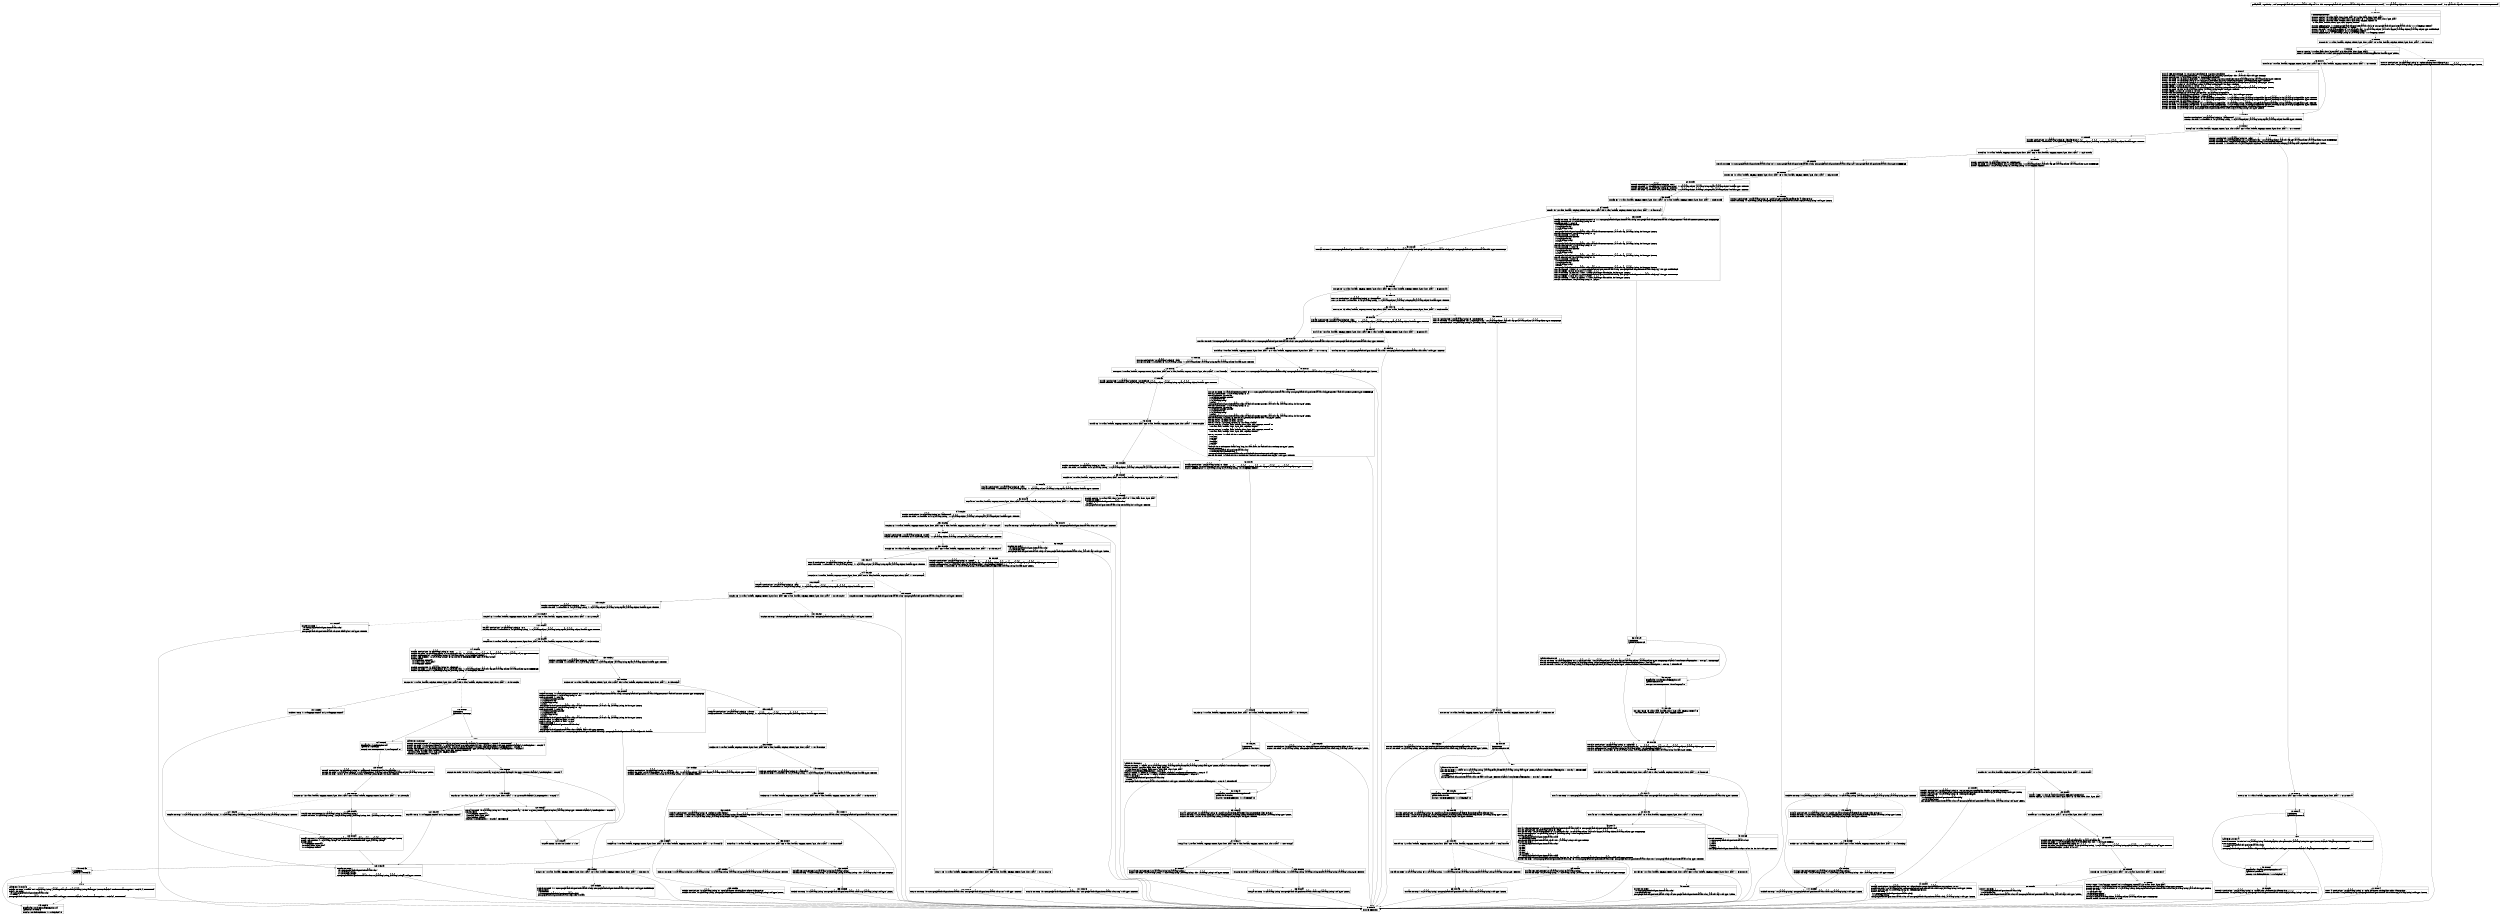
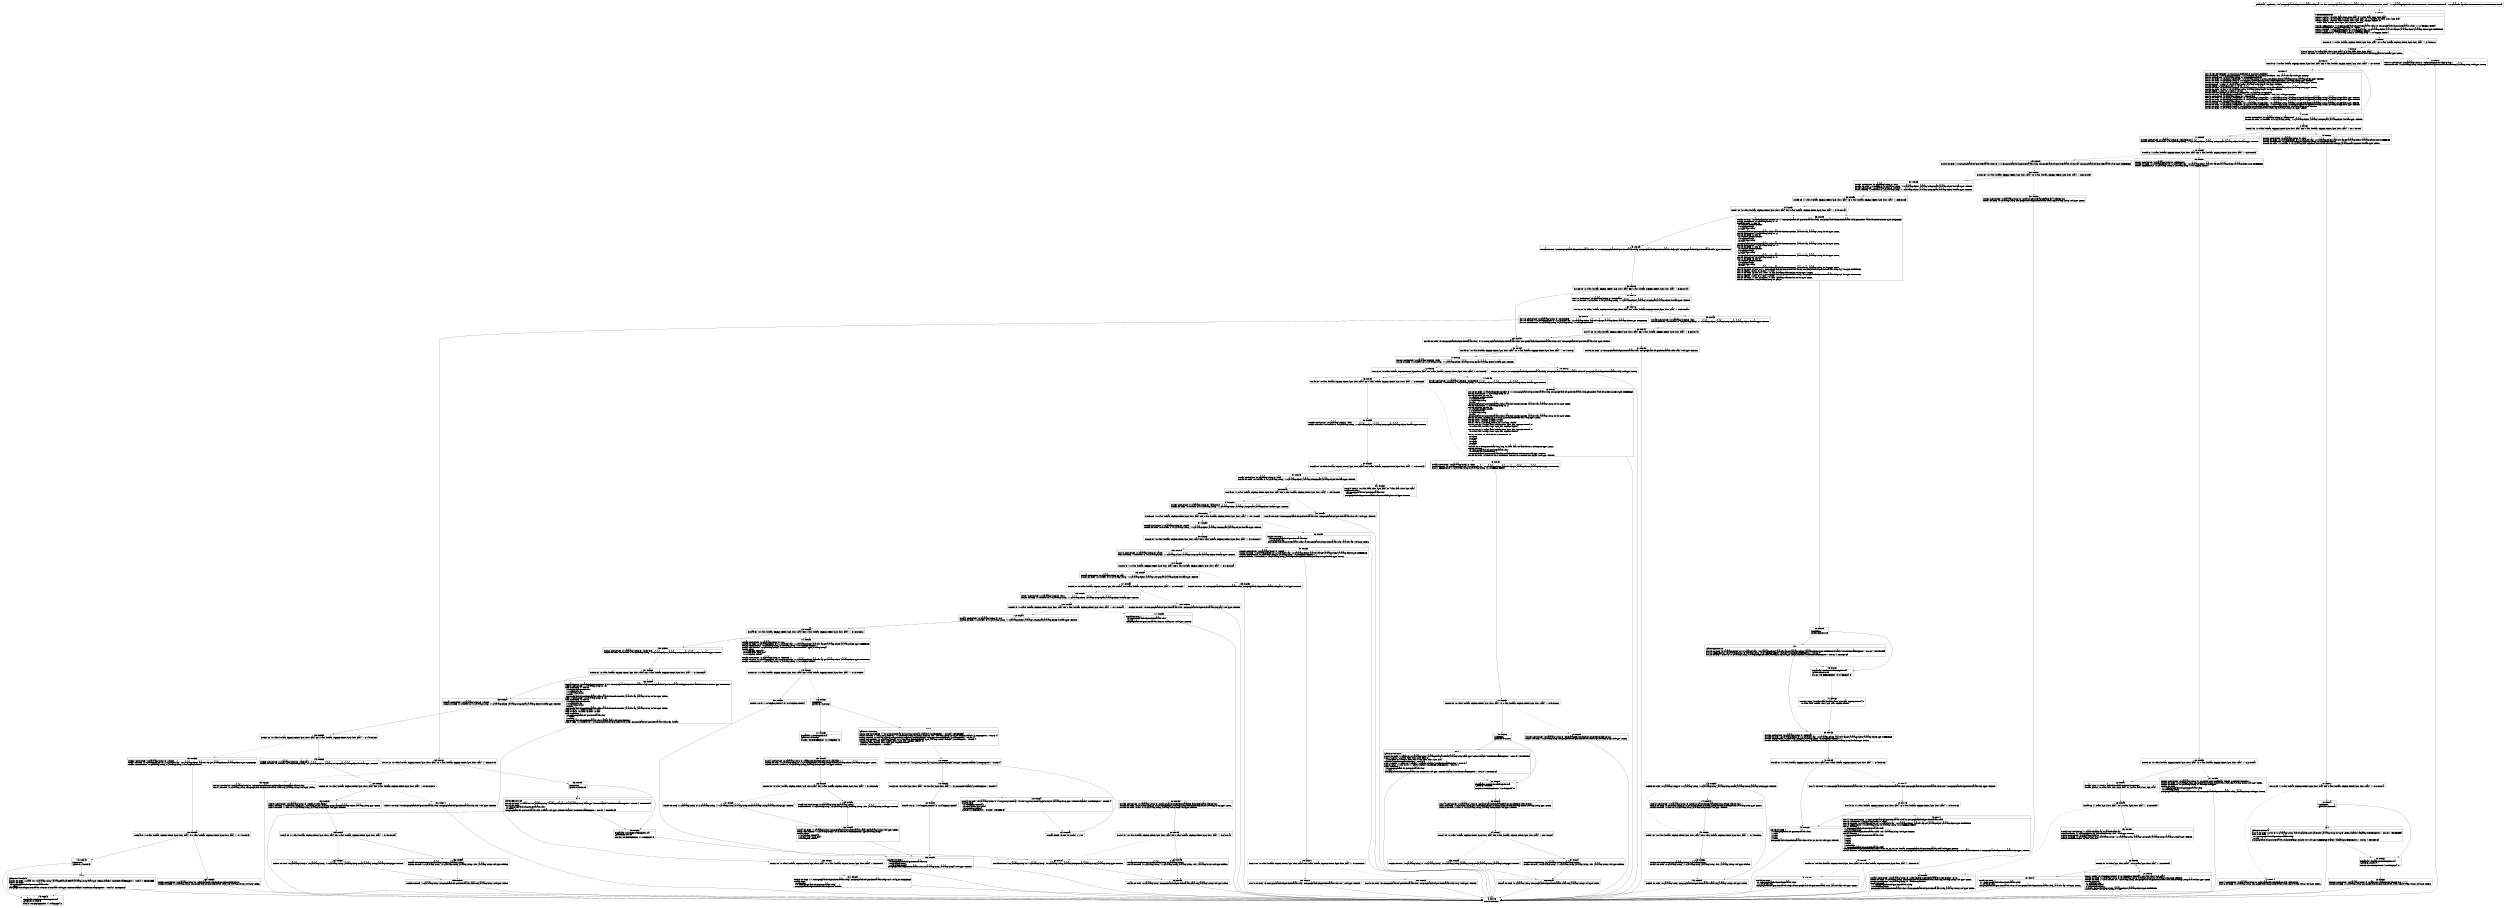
(1153, 401) -> (1399, 375)
(1452, 804) -> (841, 854)
